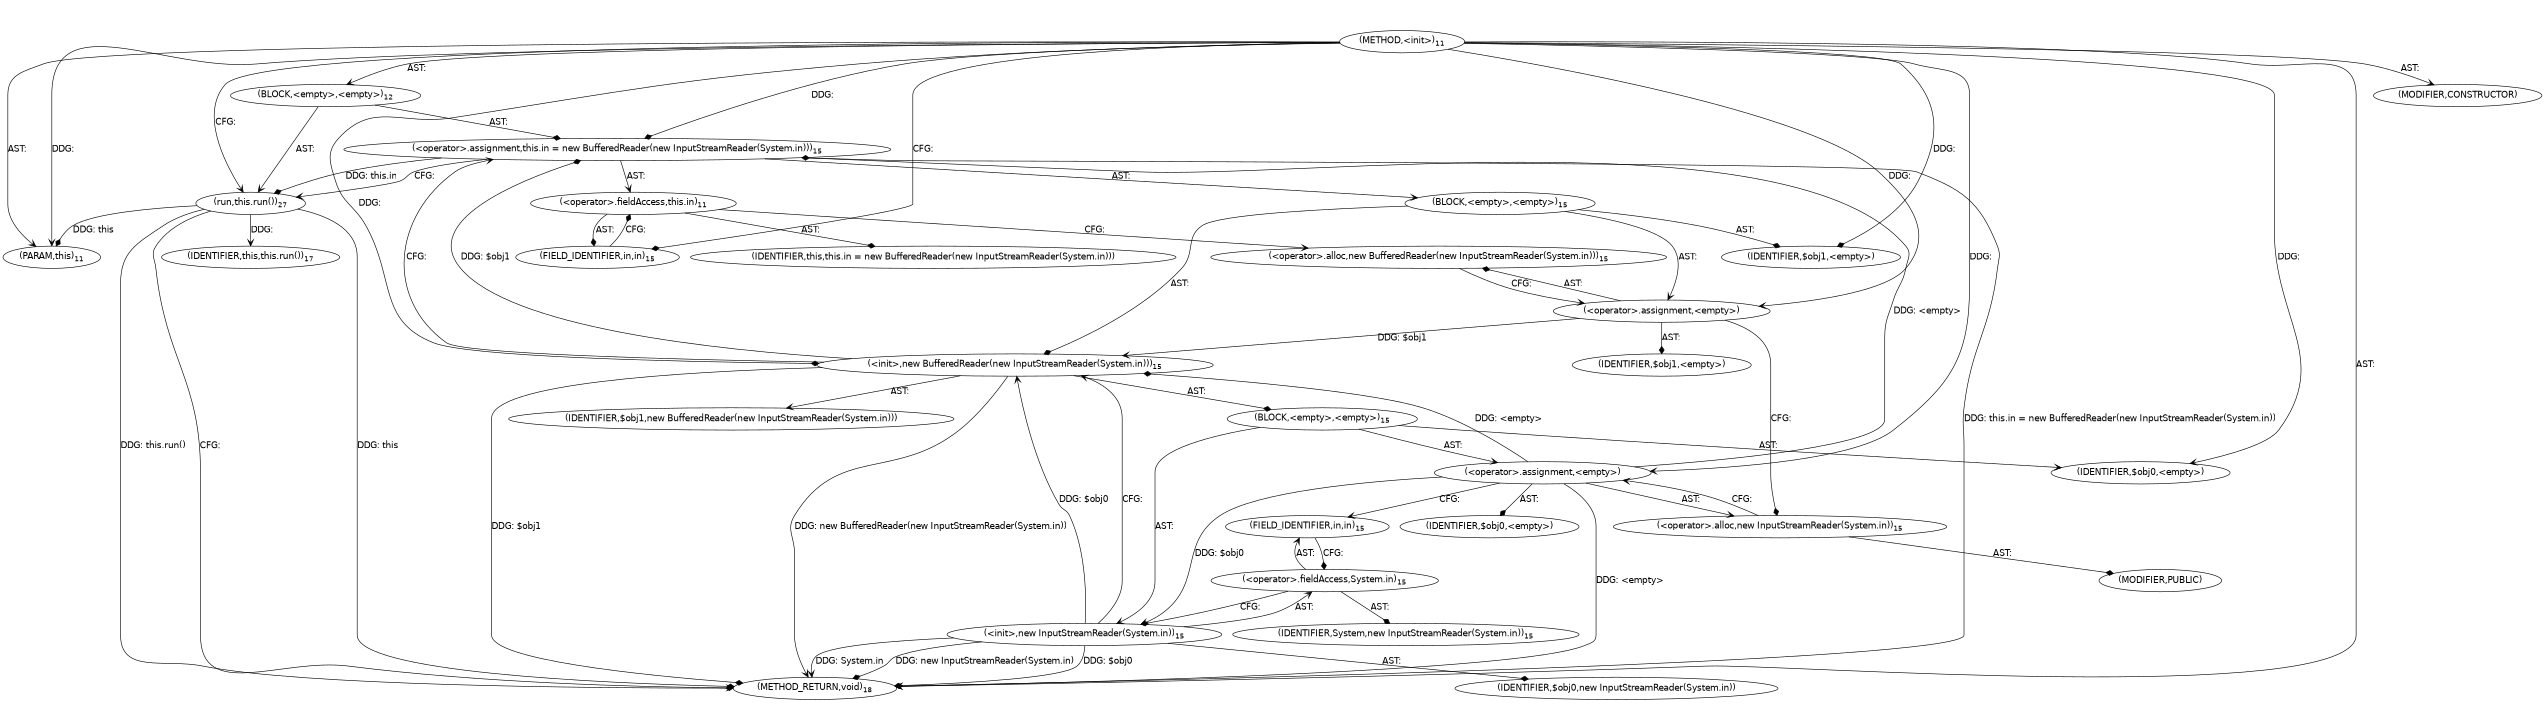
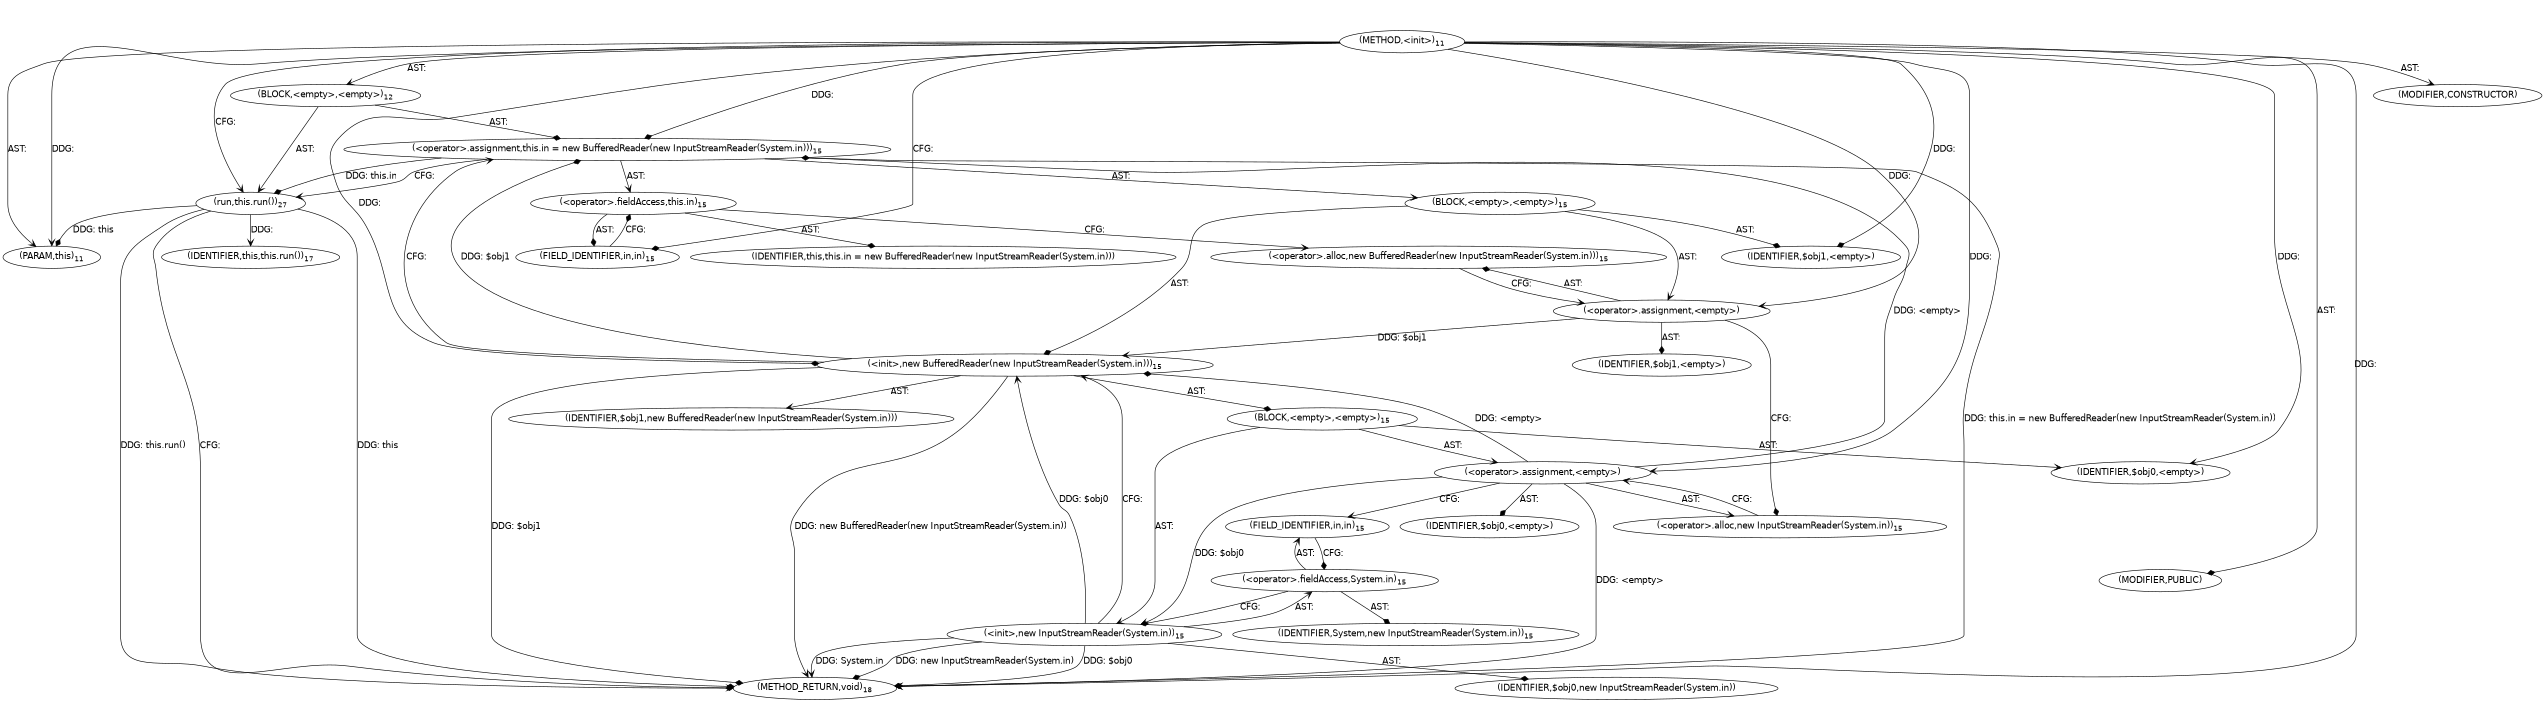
(703, 202) -> (703, 202)
(2367, 365) -> (2367, 365)
(1977, 555) -> (2177, 64)
